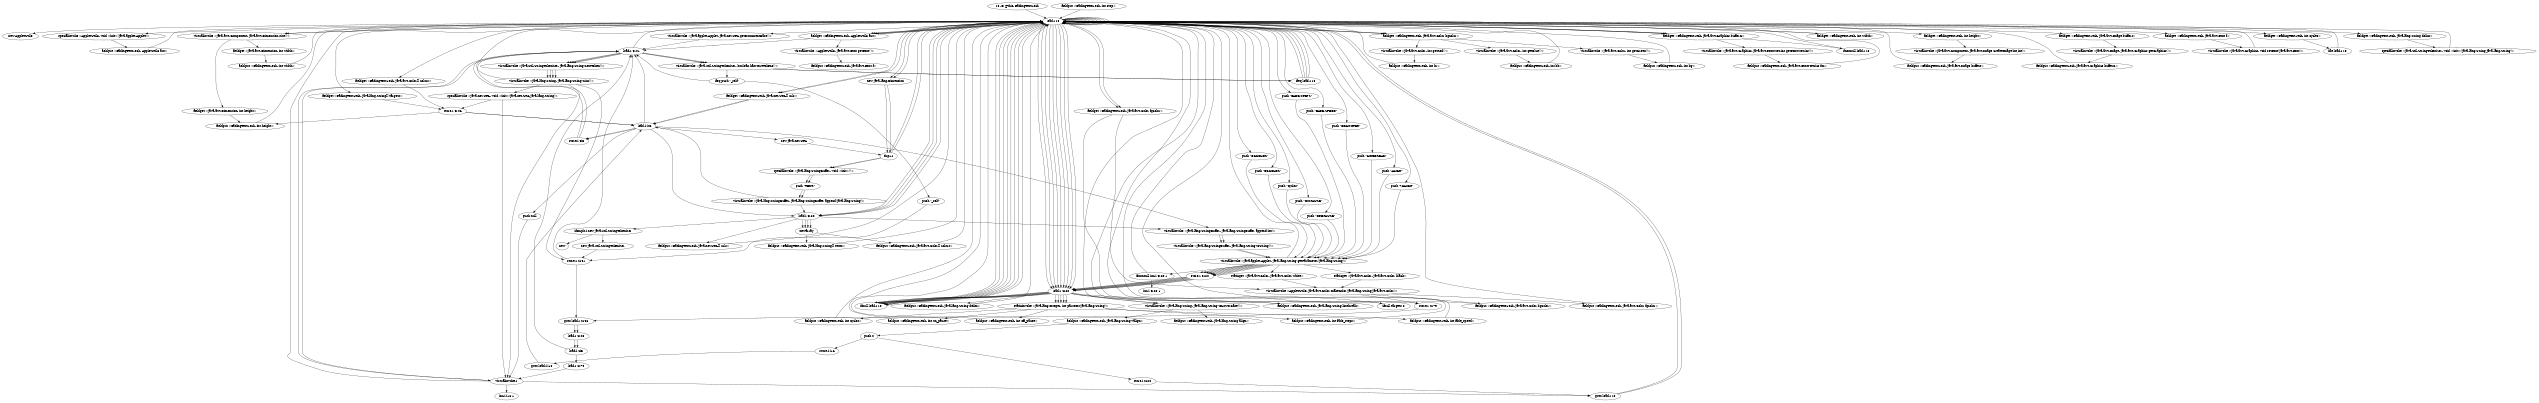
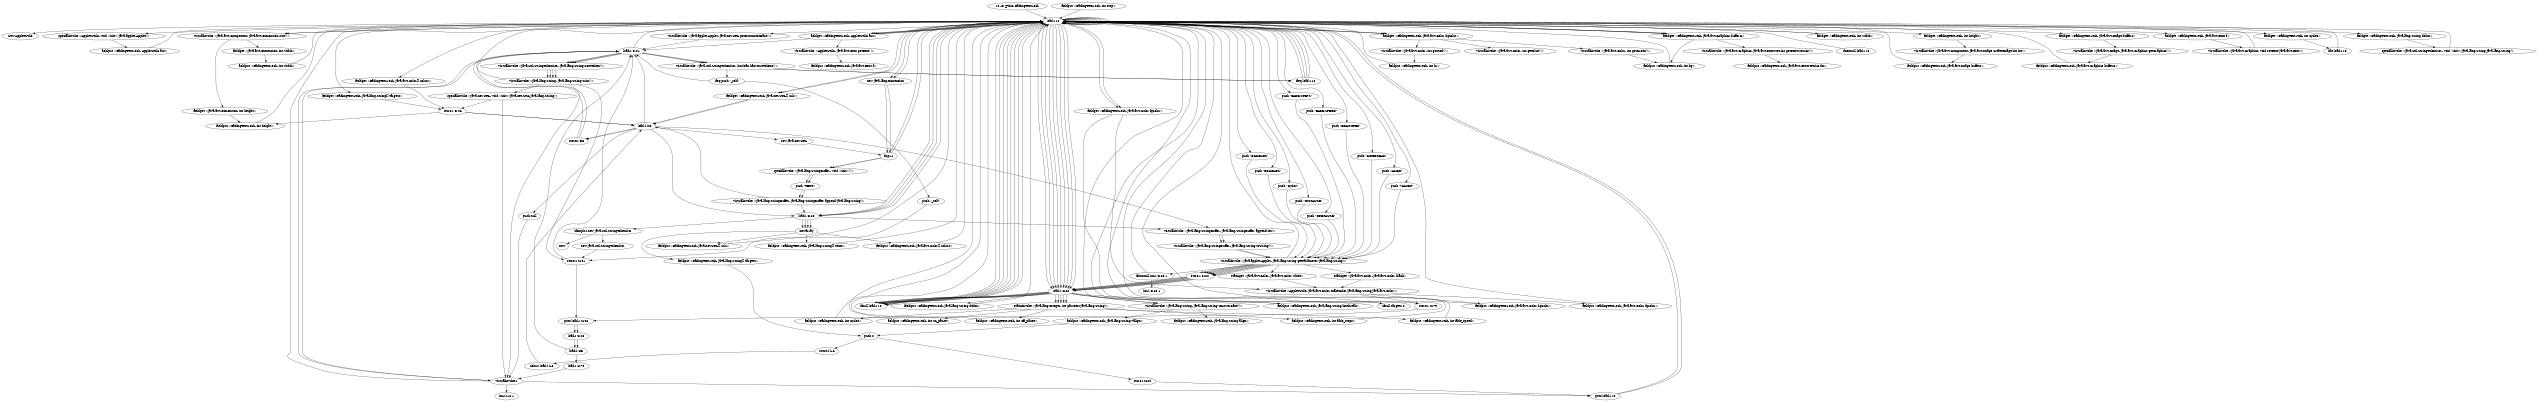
(1504, 23) -> none
(1791, 43) -> (1681, 48)
(1536, 66) -> none
(753, 230) -> (758, 238)
none -> (718, 261)
(542, 366) -> (542, 366)
